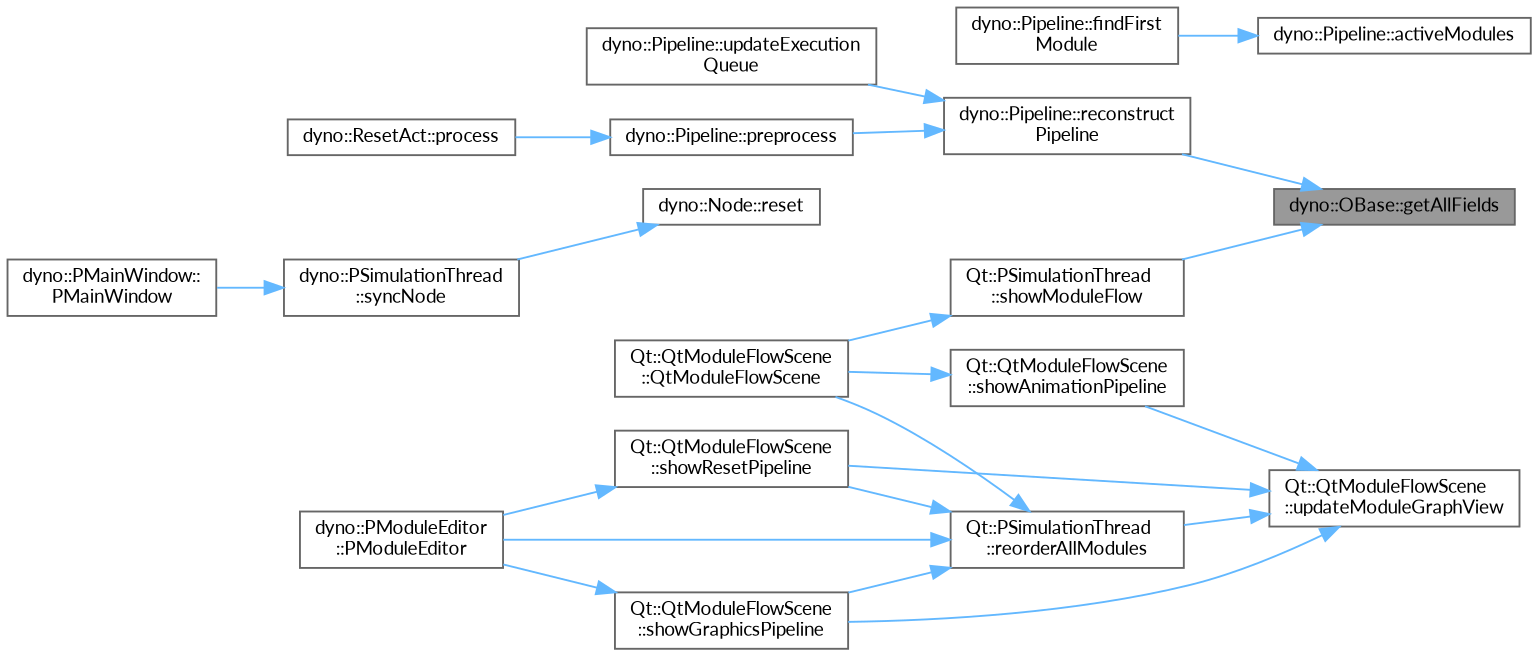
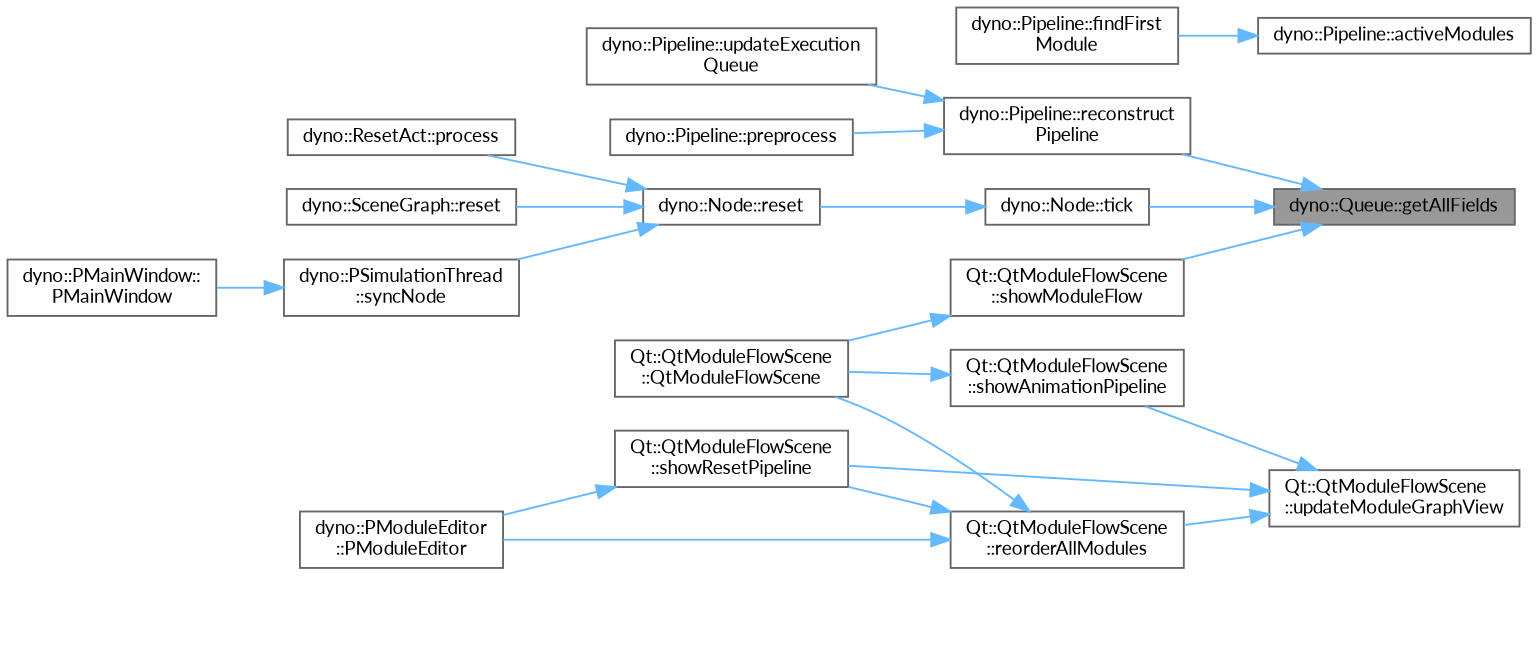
(553, 137) -> (557, 170)
none -> (401, 207)
none -> (1067, 207)
(1394, 207) -> (1394, 207)
(1067, 288) -> (1067, 288)
(1067, 540) -> (1067, 540)
(732, 621) -> none
